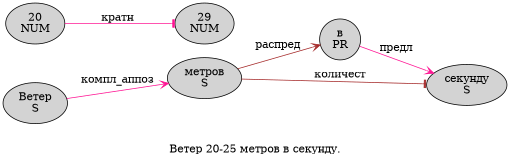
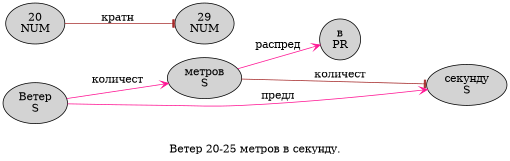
(118, 24) -> (118, 24)
(275, 58) -> (275, 58)
(393, 58) -> (244, 105)
(117, 80) -> (117, 80)
